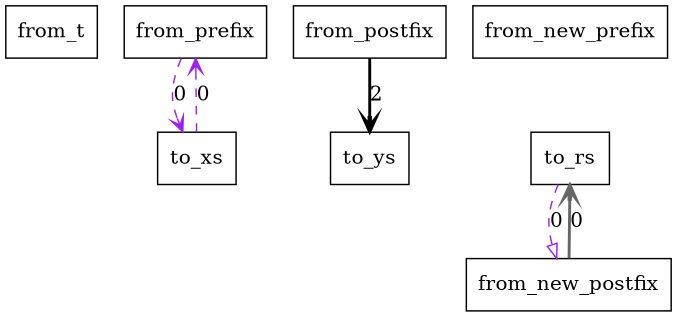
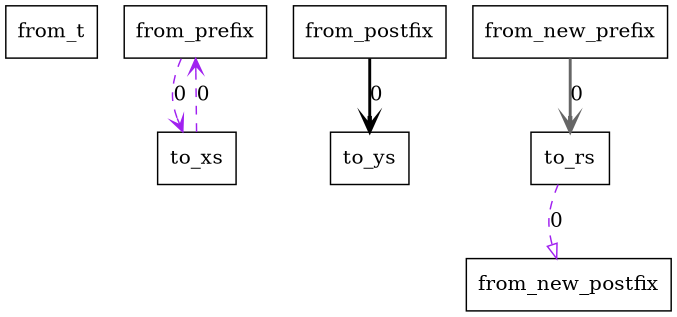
(377, 95) -> (377, 95)
(569, 229) -> (570, 88)
